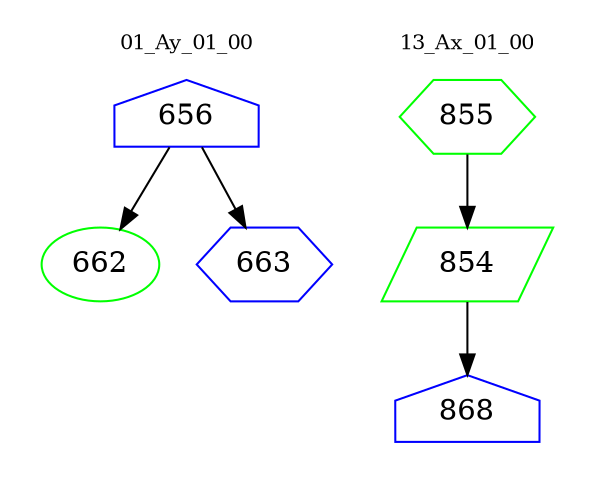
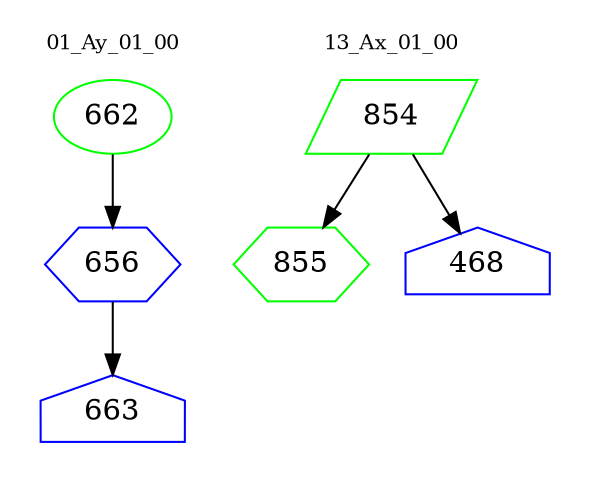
(187, 117) -> (113, 264)
(150, 179) -> (113, 181)
(467, 181) -> (352, 182)
(264, 264) -> (113, 412)
(467, 412) -> (478, 264)
